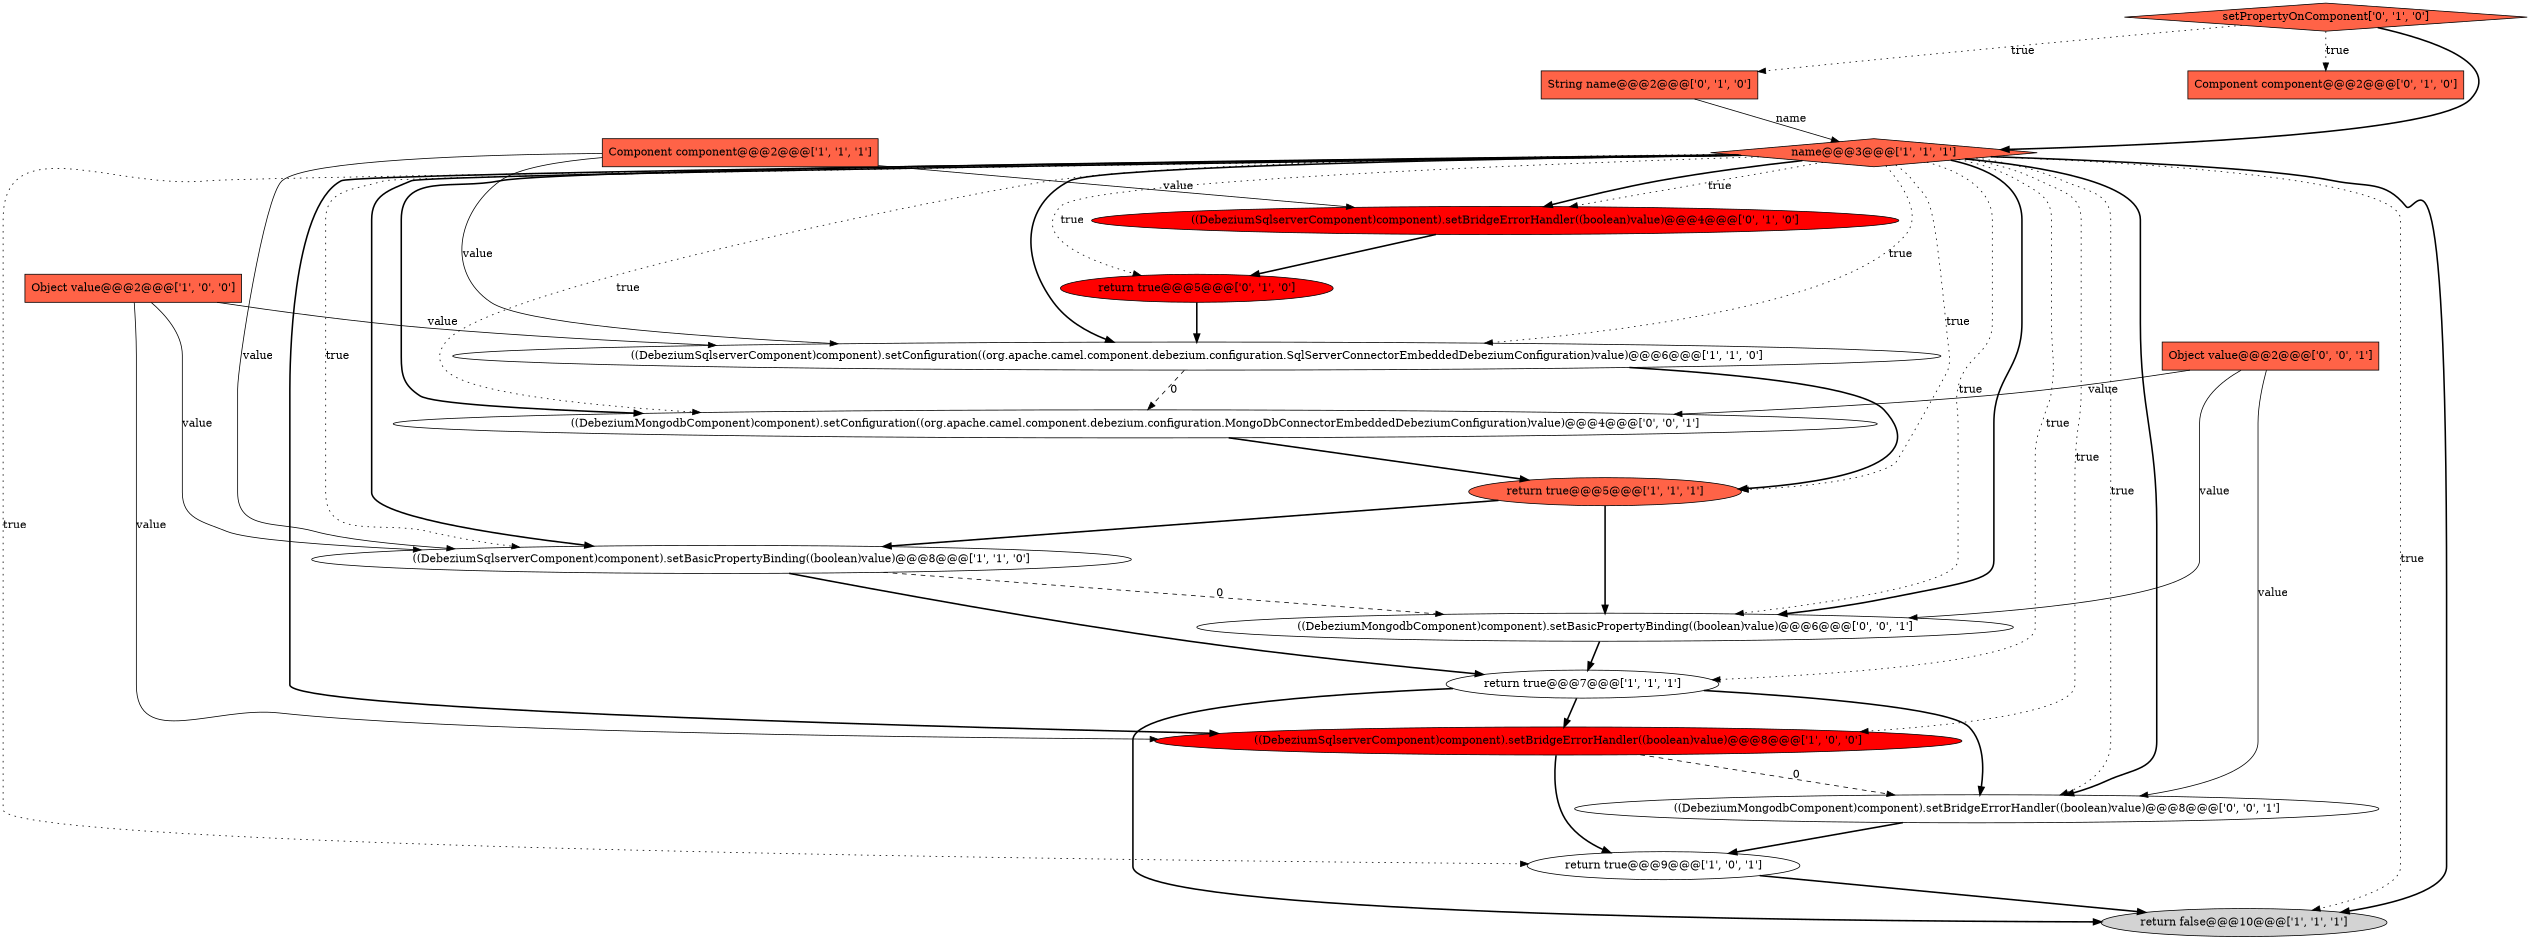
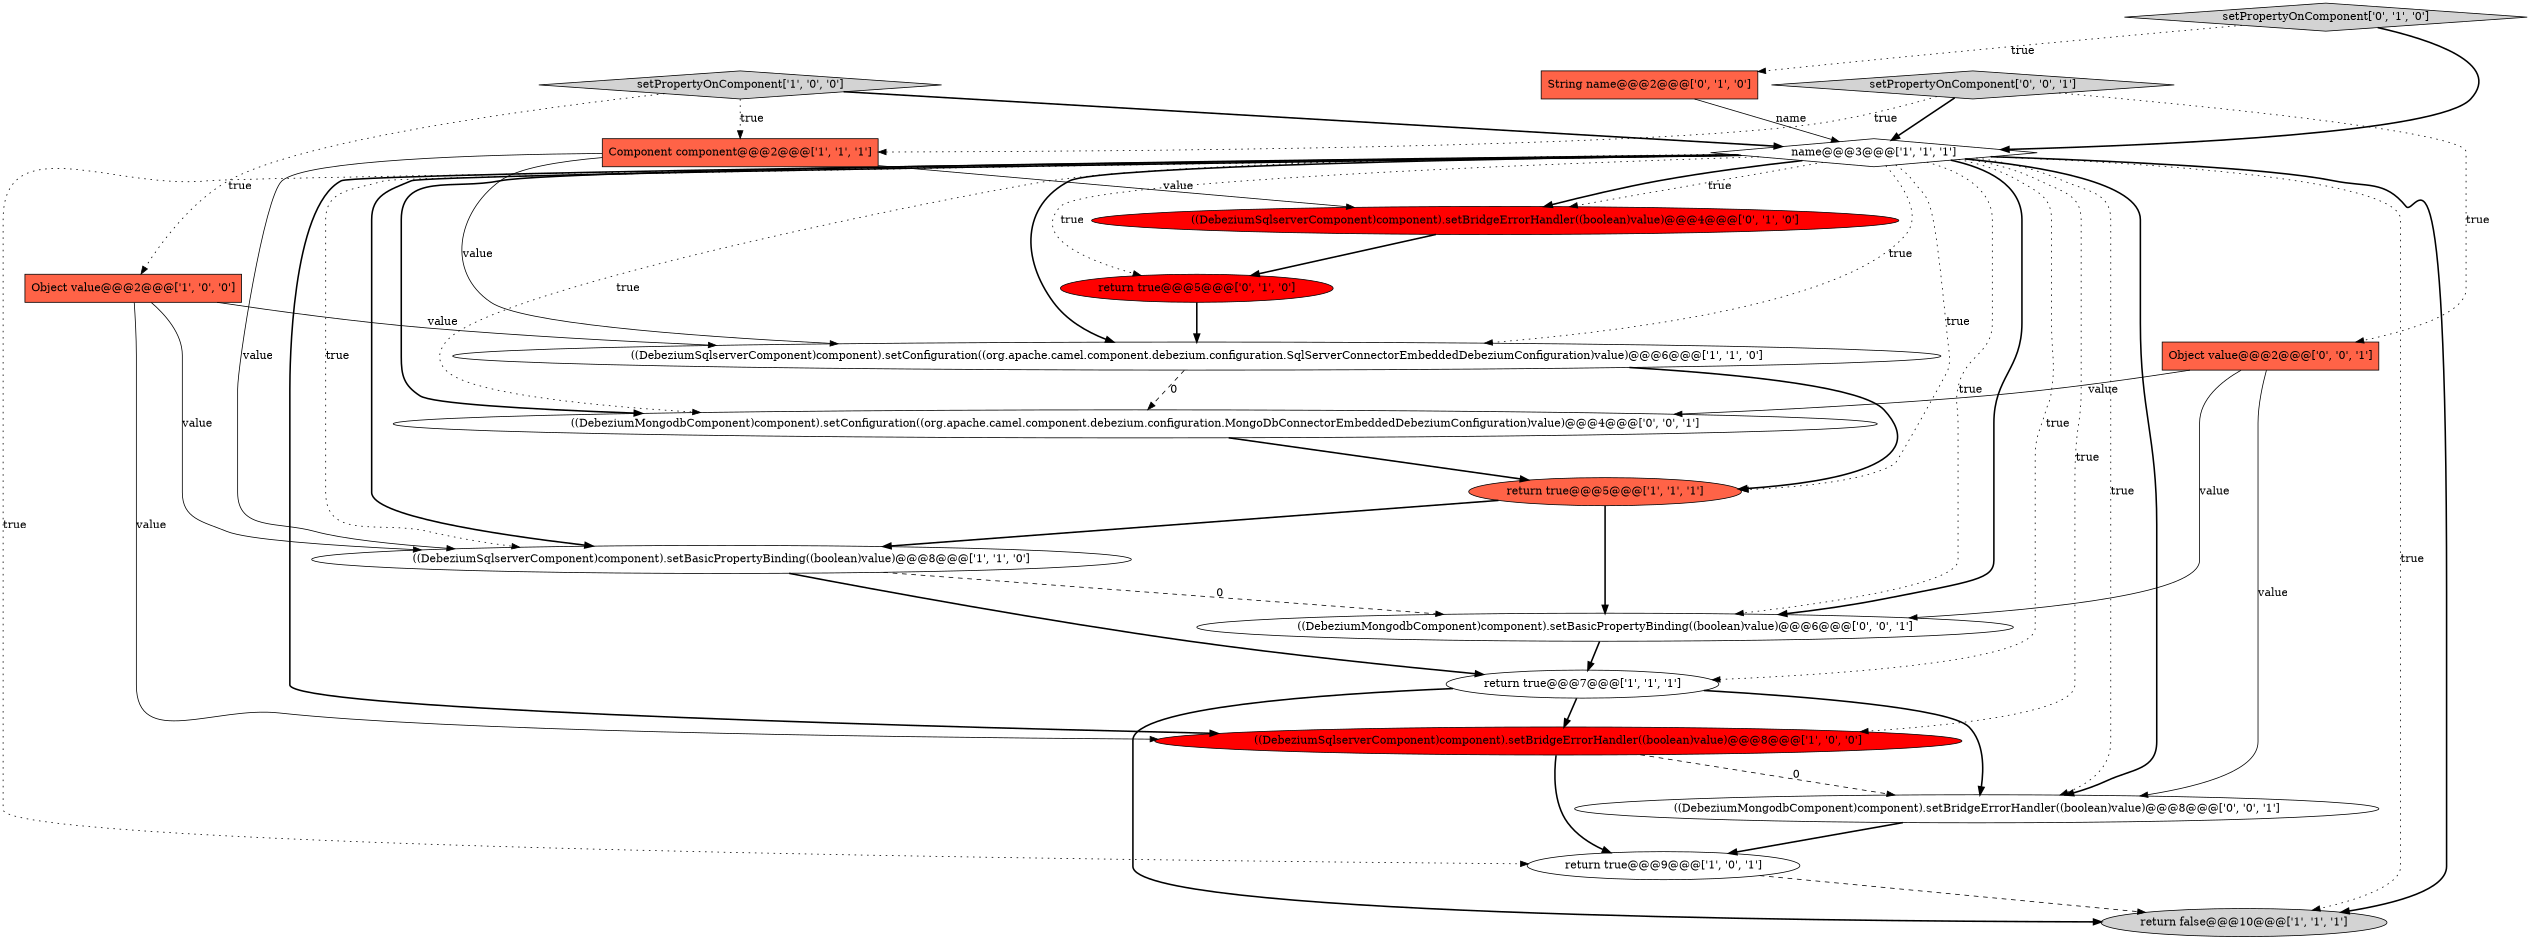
(2326, 17) -> (2326, 17)
none -> (740, 85)
none -> (1973, 85)
(2326, 85) -> none
(1874, 153) -> (1874, 153)
(1949, 894) -> (1949, 894)
